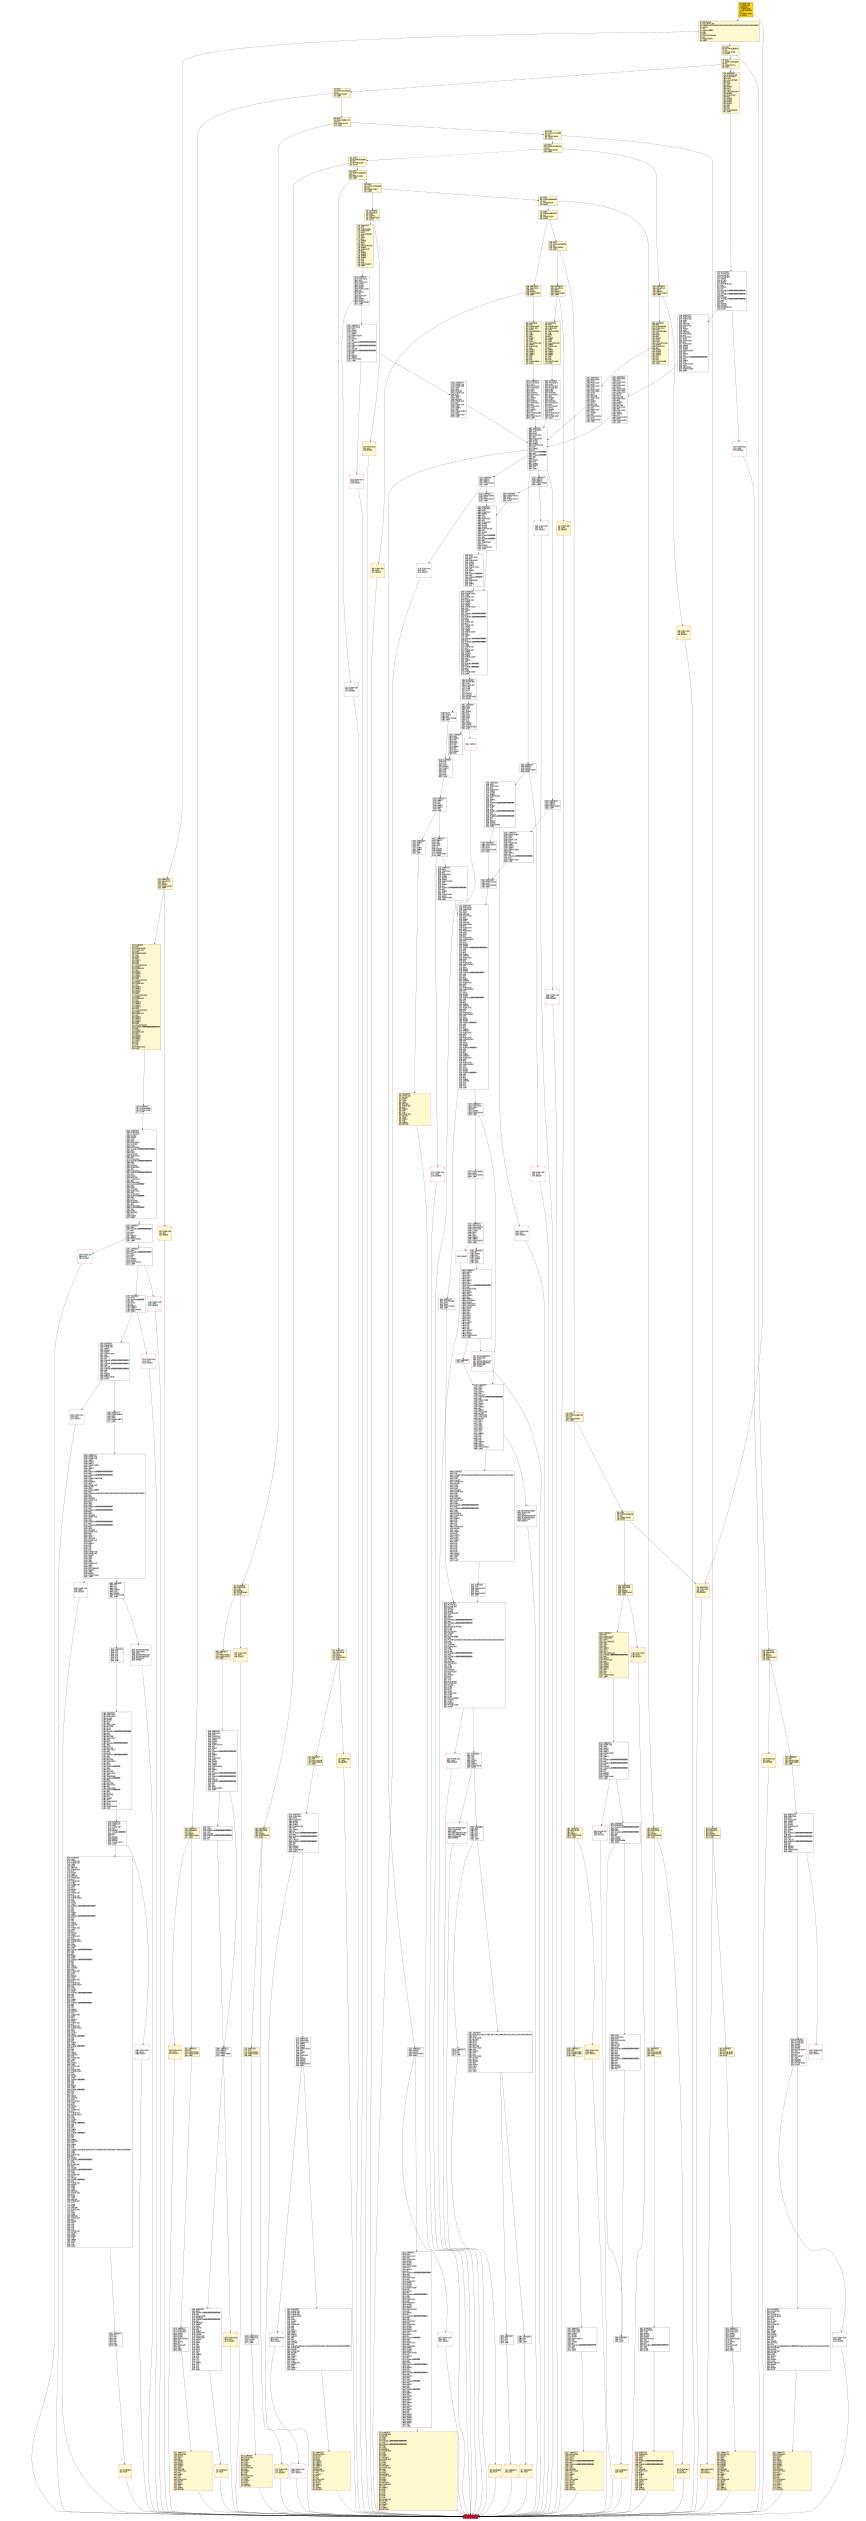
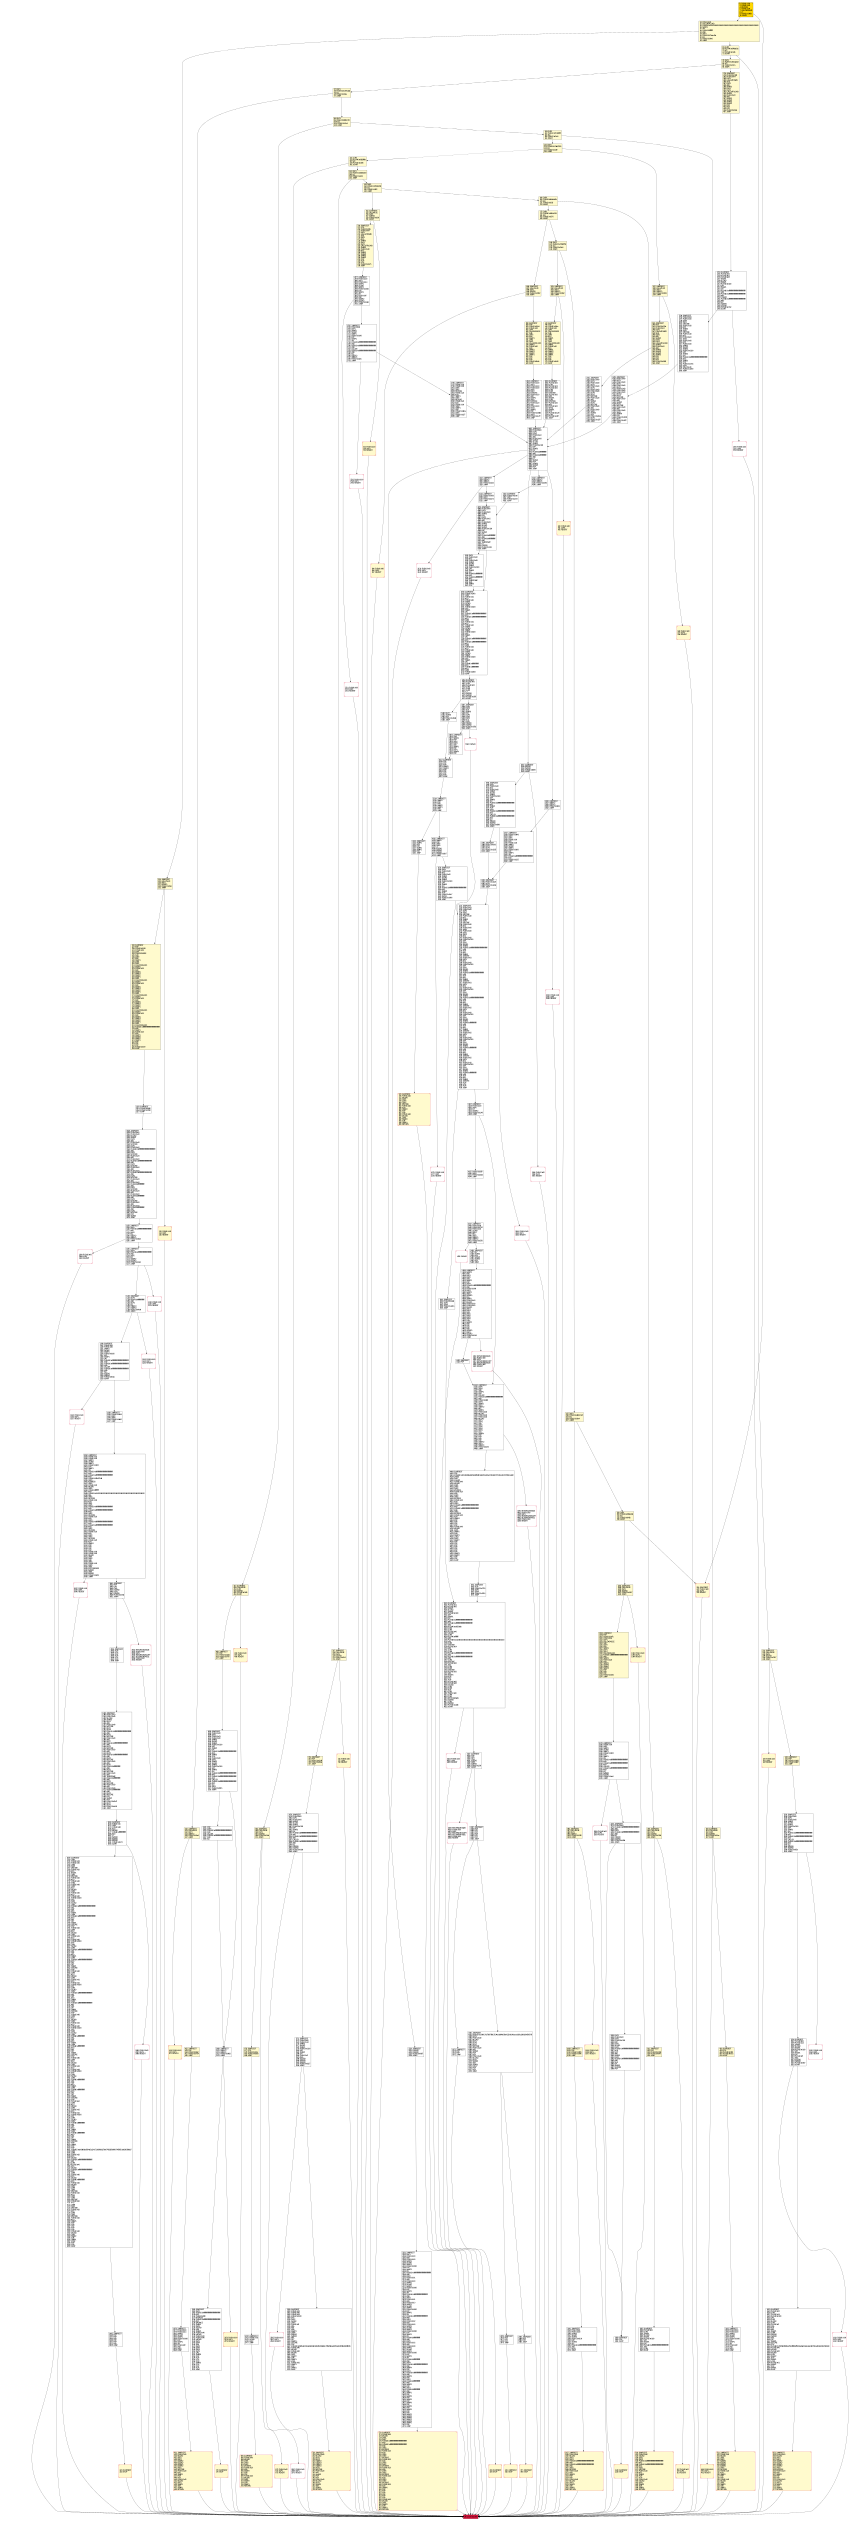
(541, 528) -> none
(445, 2340) -> none
